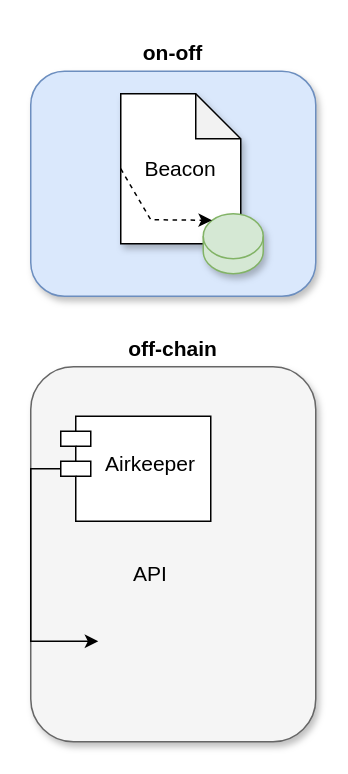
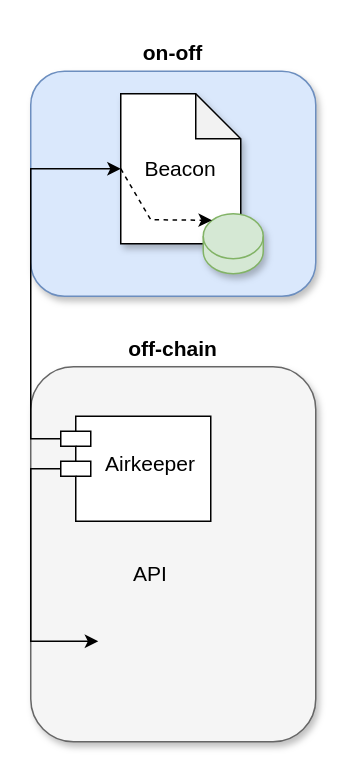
none -> (31, 249)
